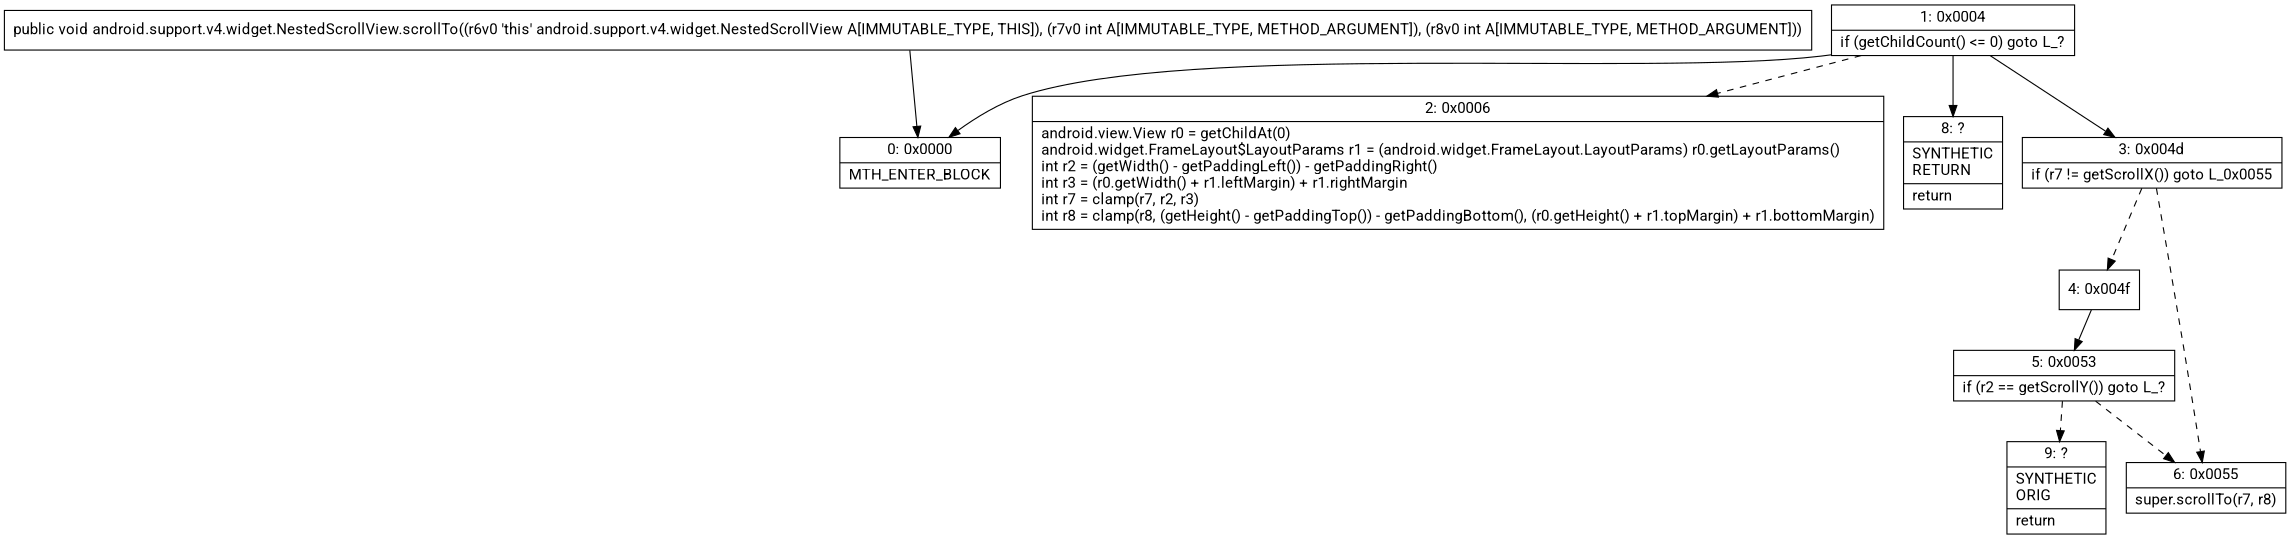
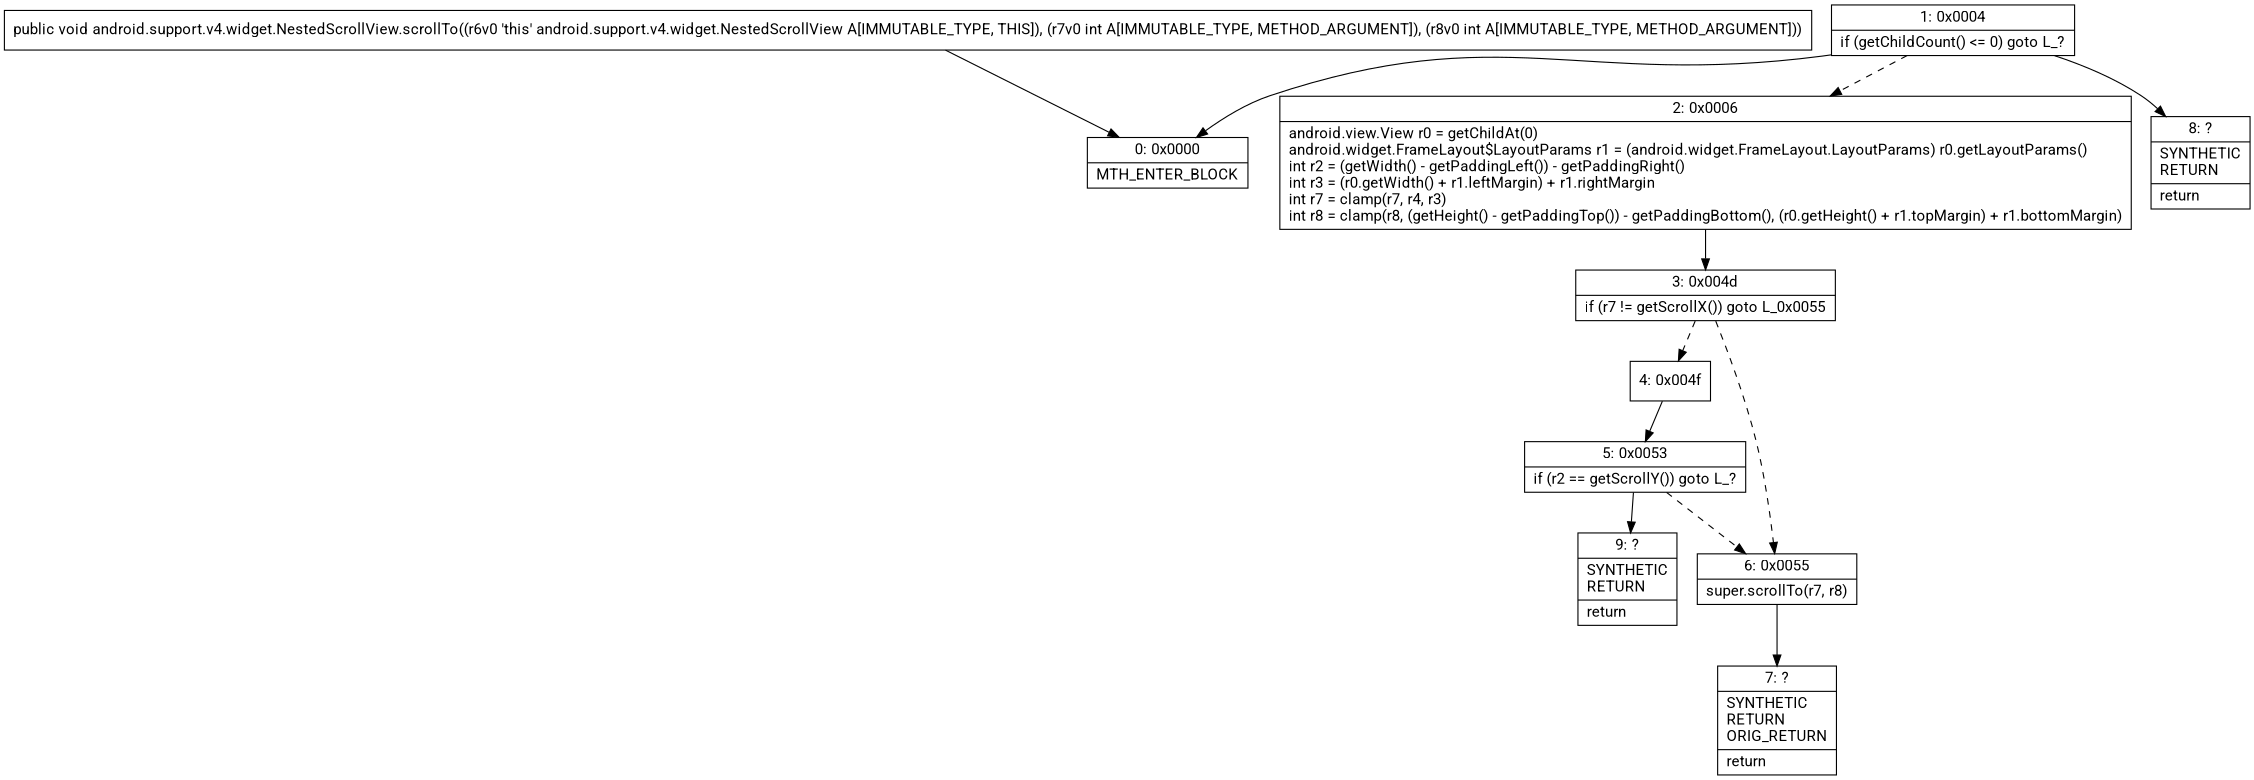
(2048, 93) -> (1706, 244)
(1120, 200) -> (1368, 200)
(2061, 416) -> (1632, 507)
(2034, 496) -> (1616, 587)
none -> (1777, 721)
